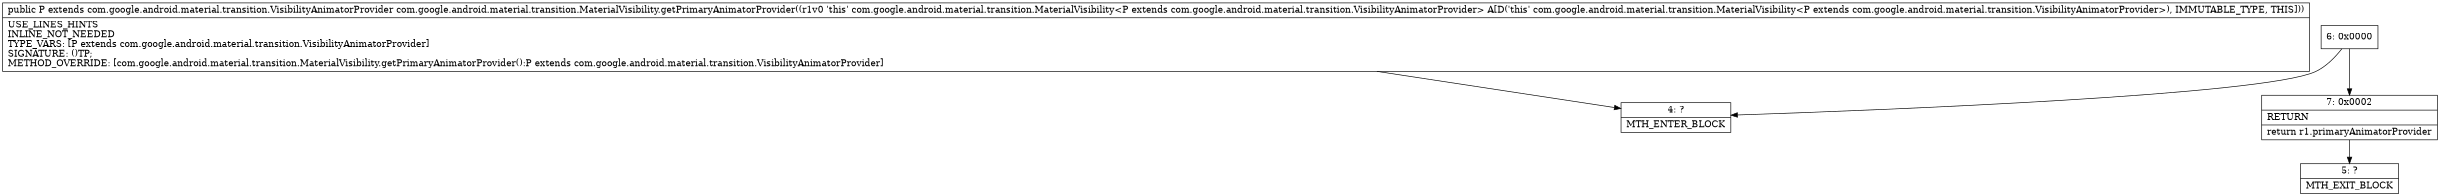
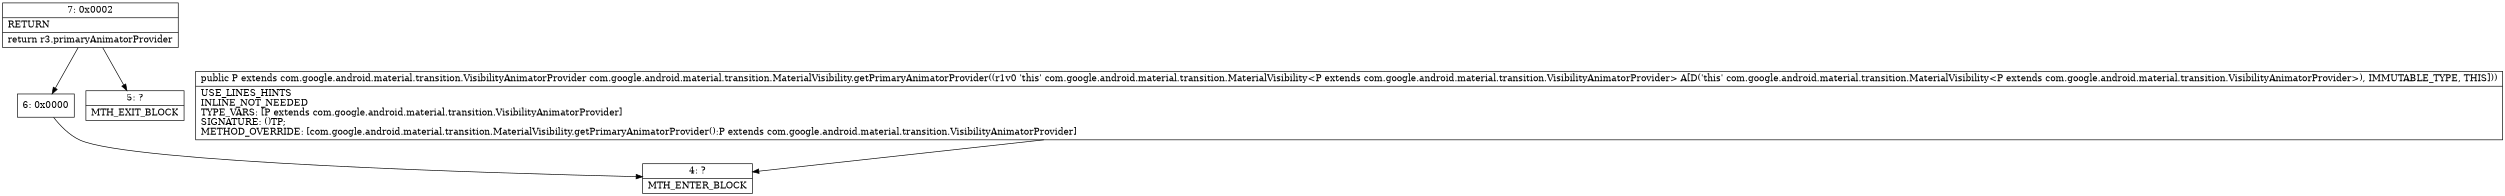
(2350, 69) -> (67, 68)
(2350, 132) -> (90, 40)
